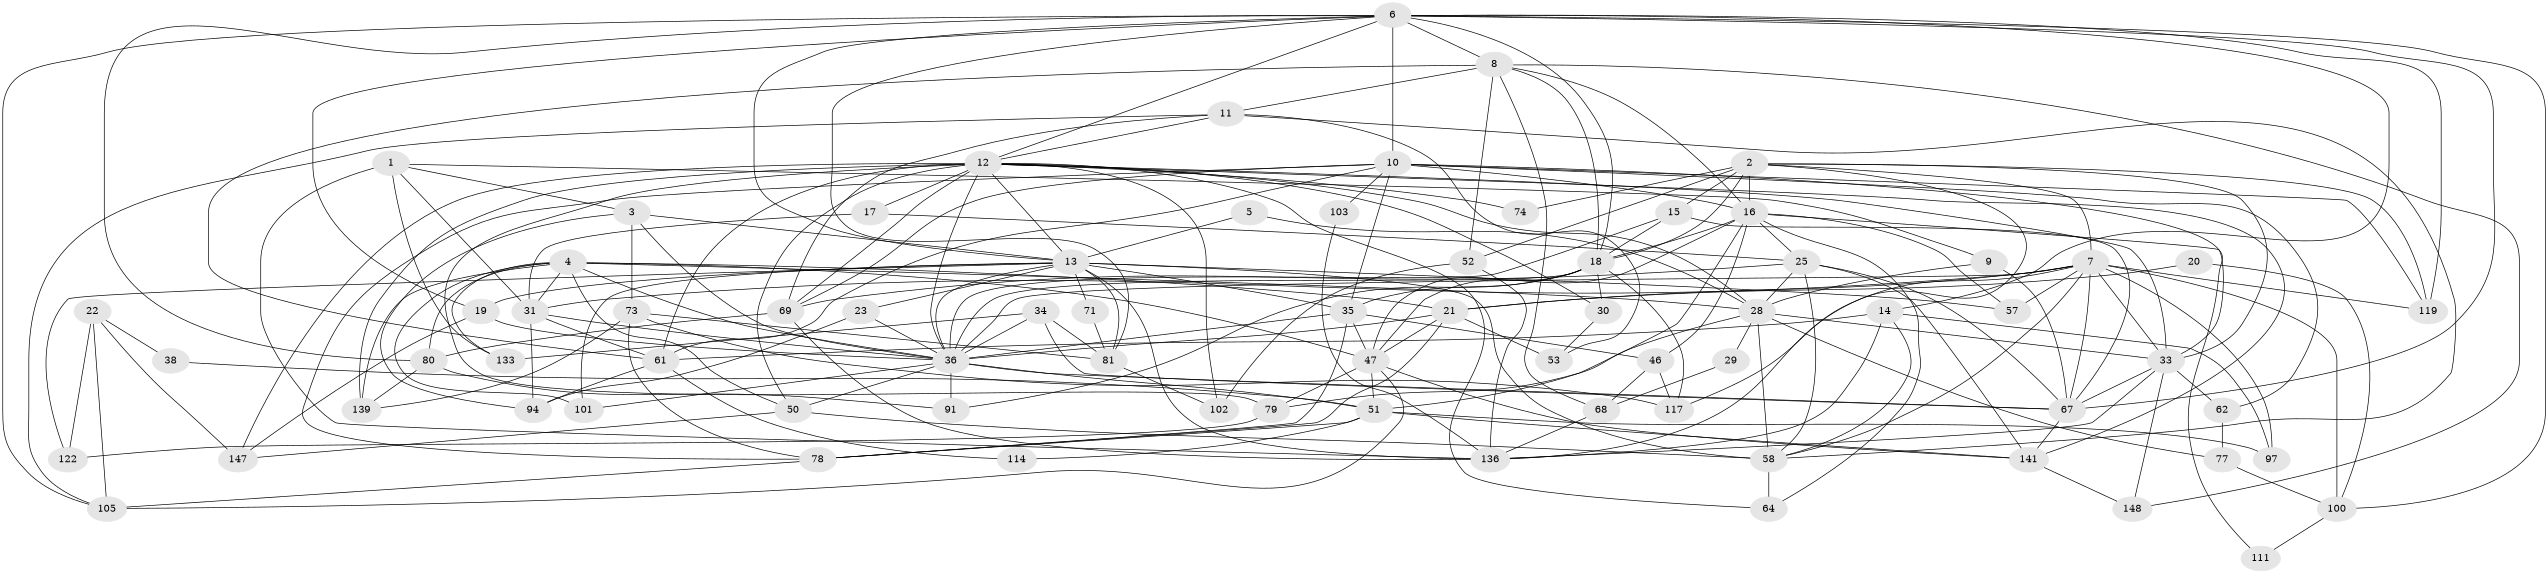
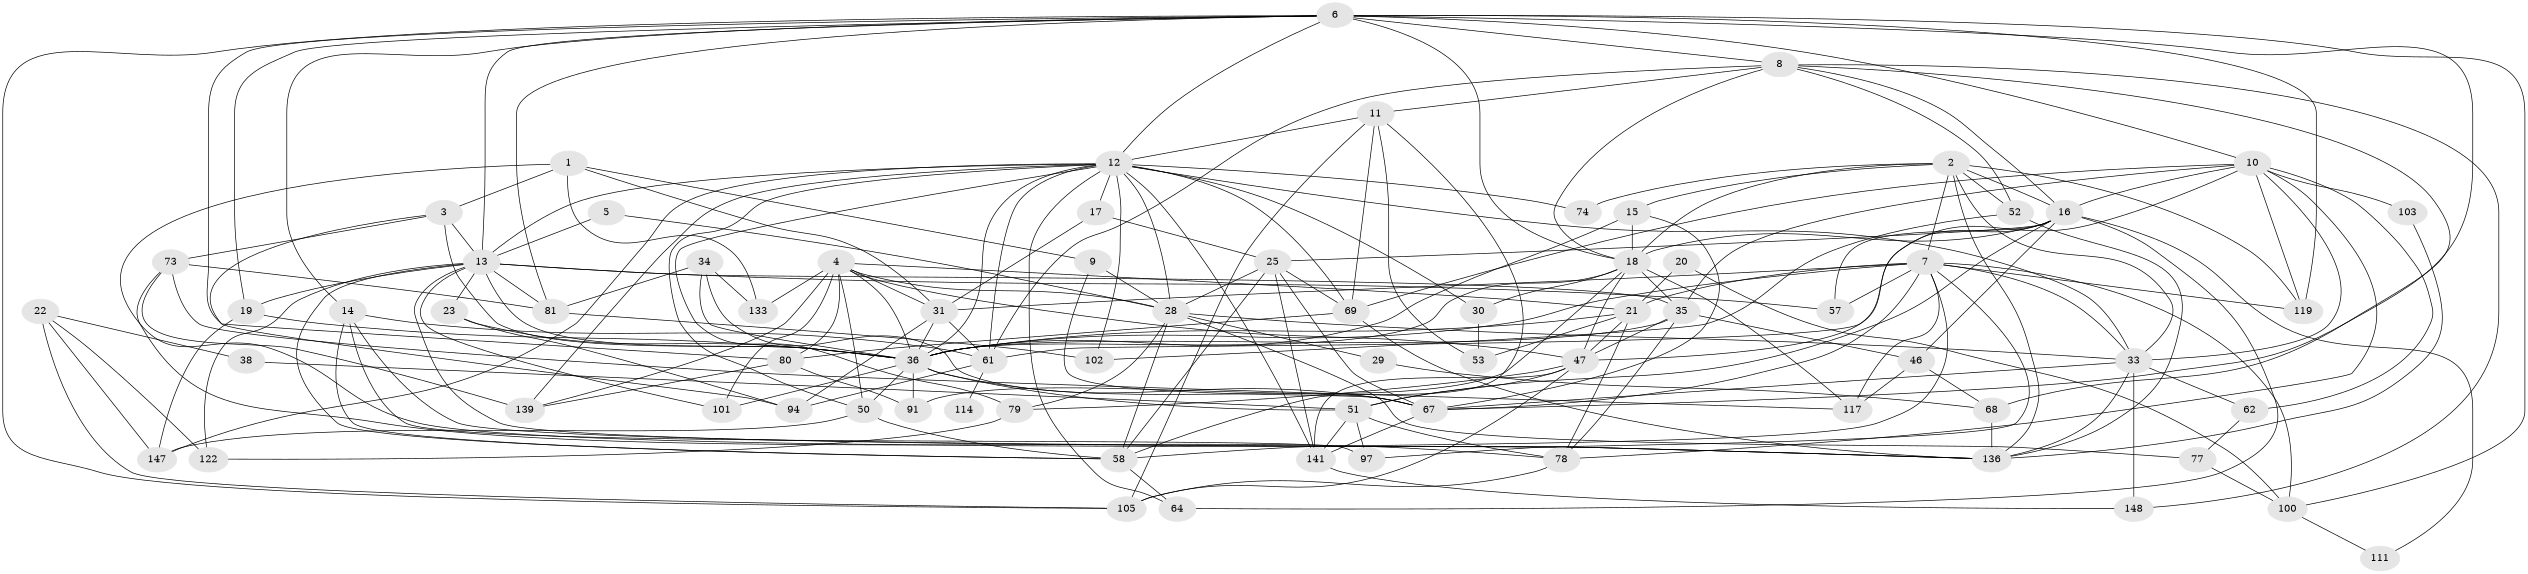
(1090, 311) -> none
(1208, 447) -> none
